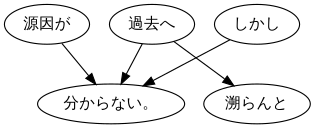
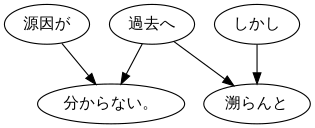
(188, 62) -> (257, 59)
